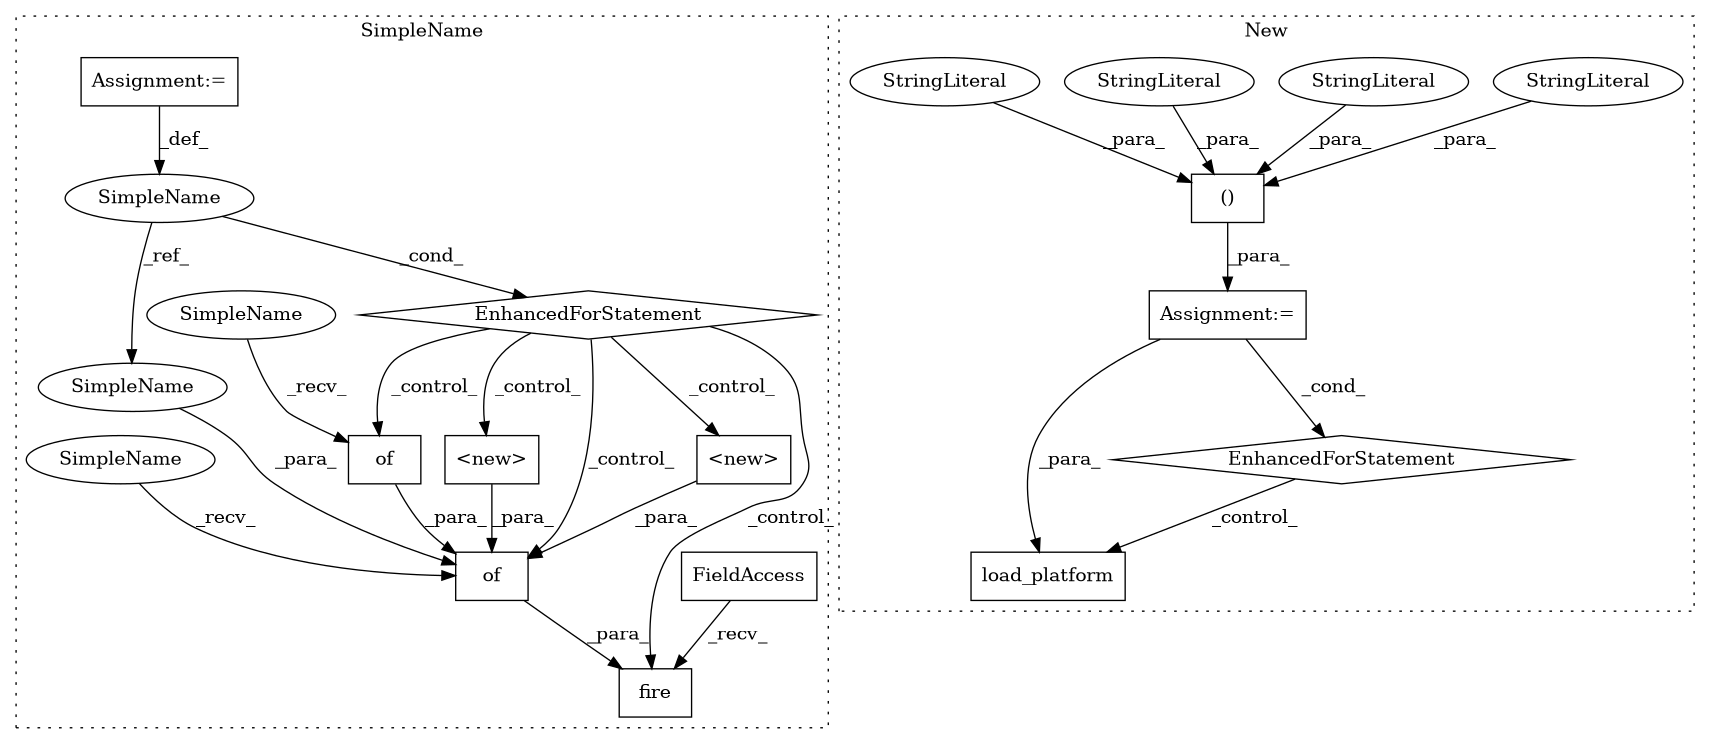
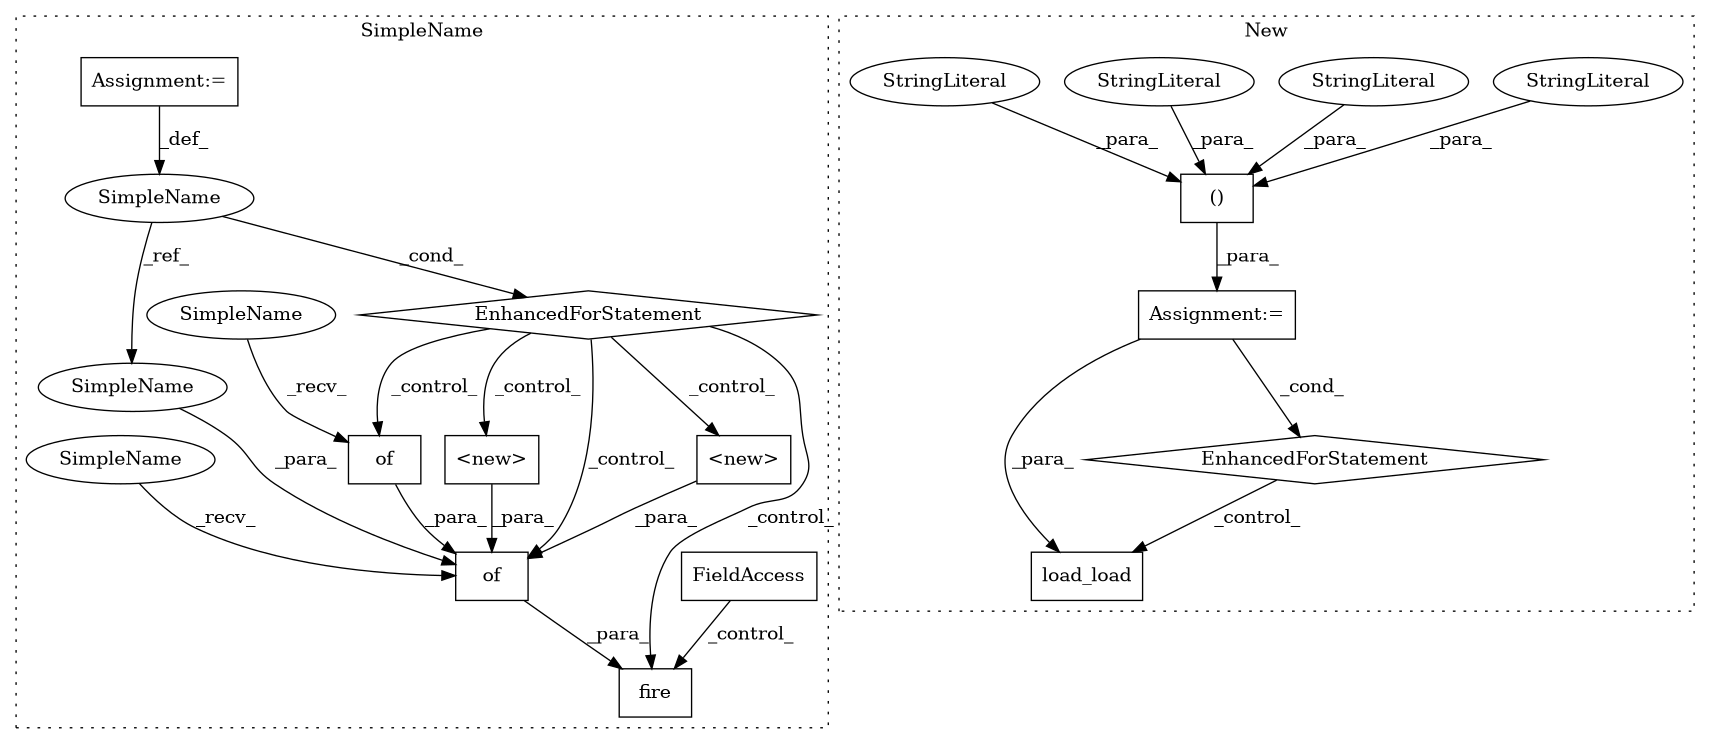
(1048, 576) -> (1087, 576)
(738, 635) -> (751, 635)
